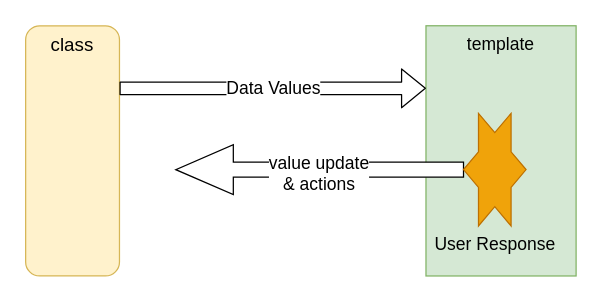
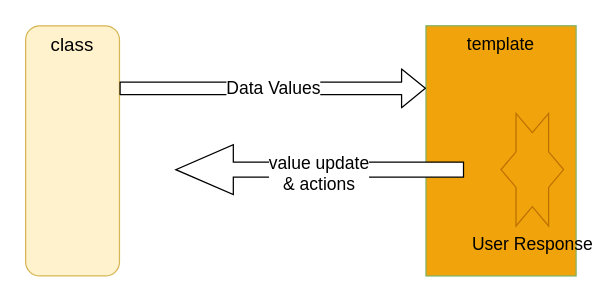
(501, 45) -> (501, 45)
(494, 169) -> (532, 169)
